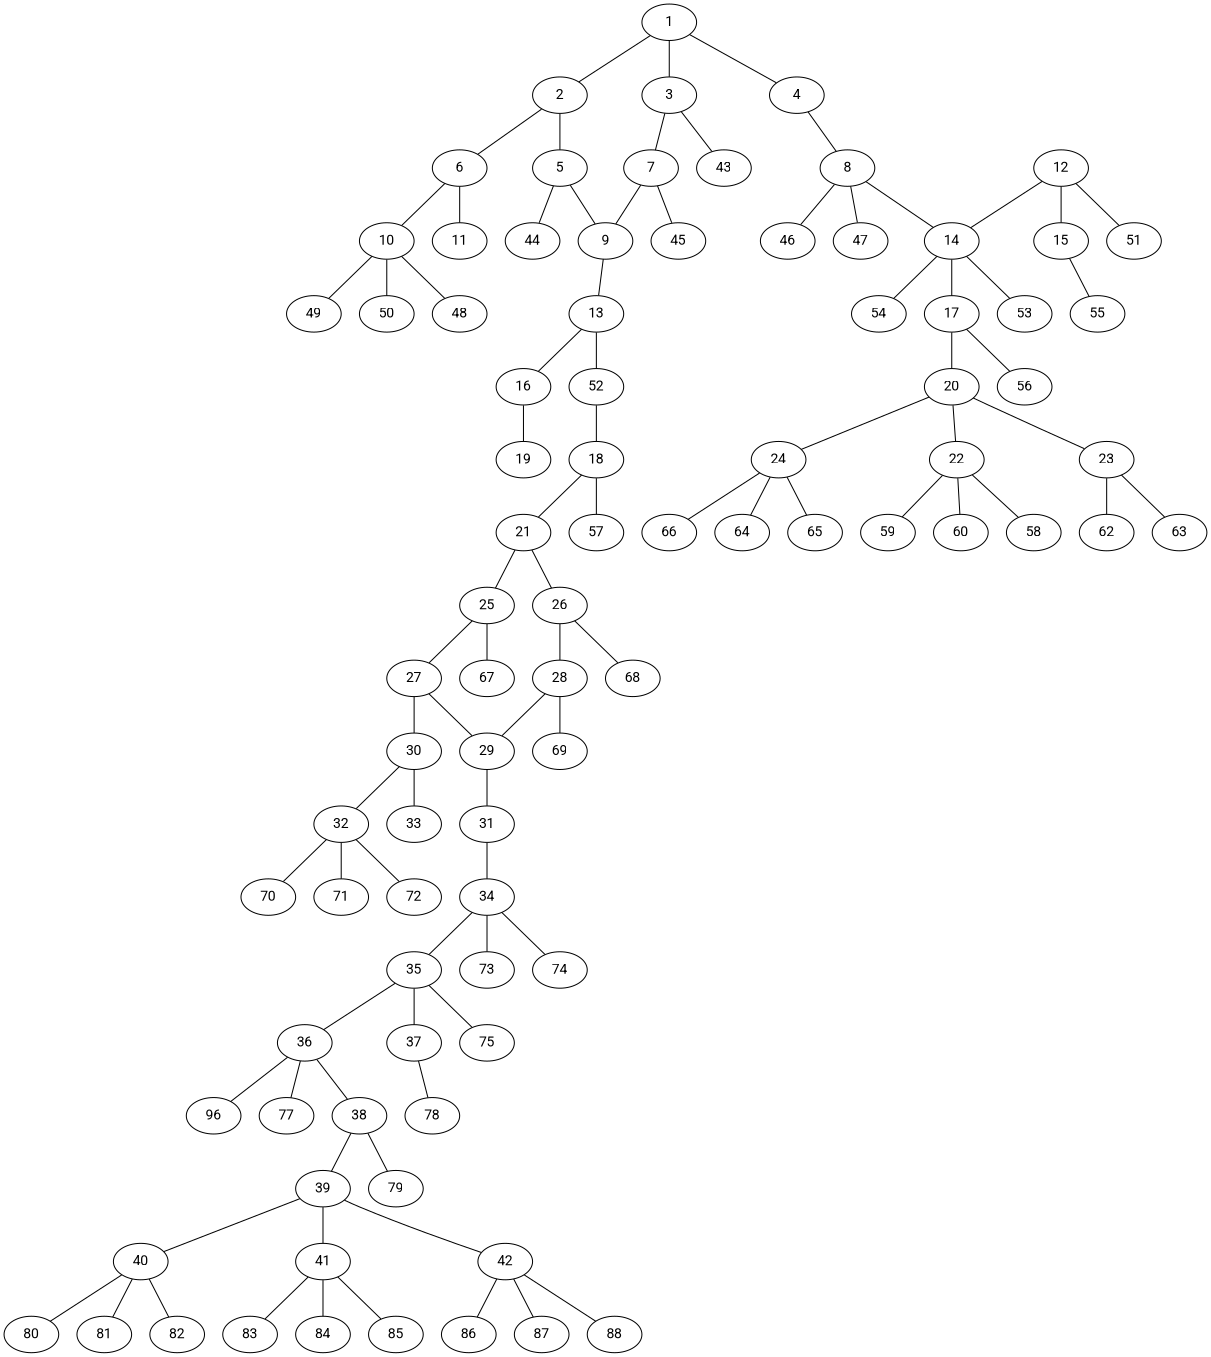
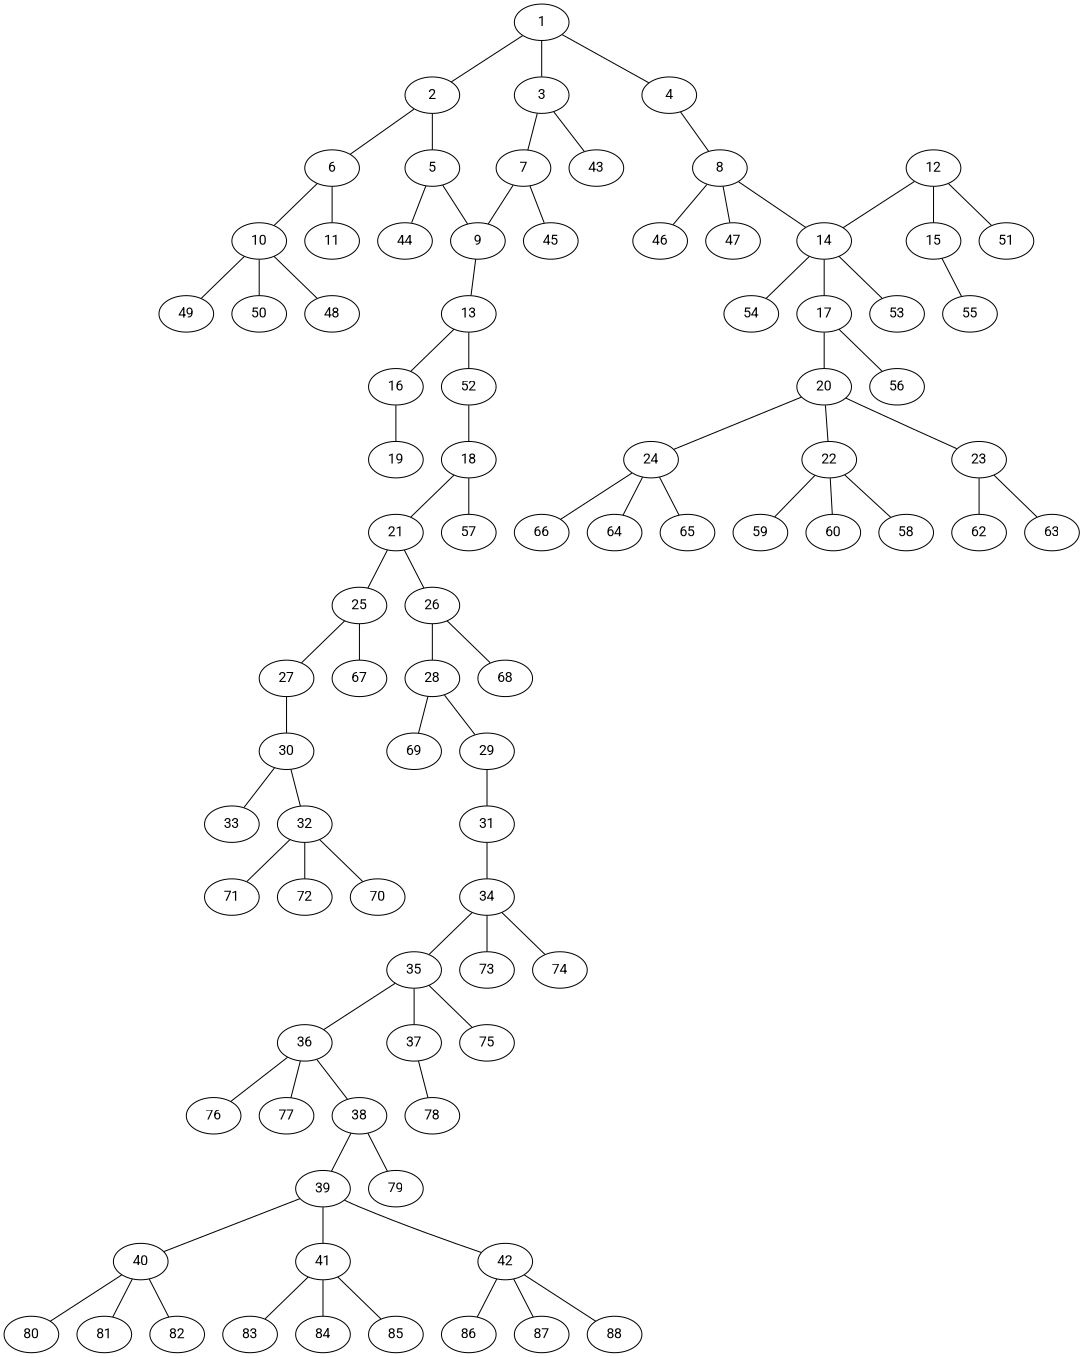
(450, 715) -> none
(214, 1116) -> (214, 1116)
